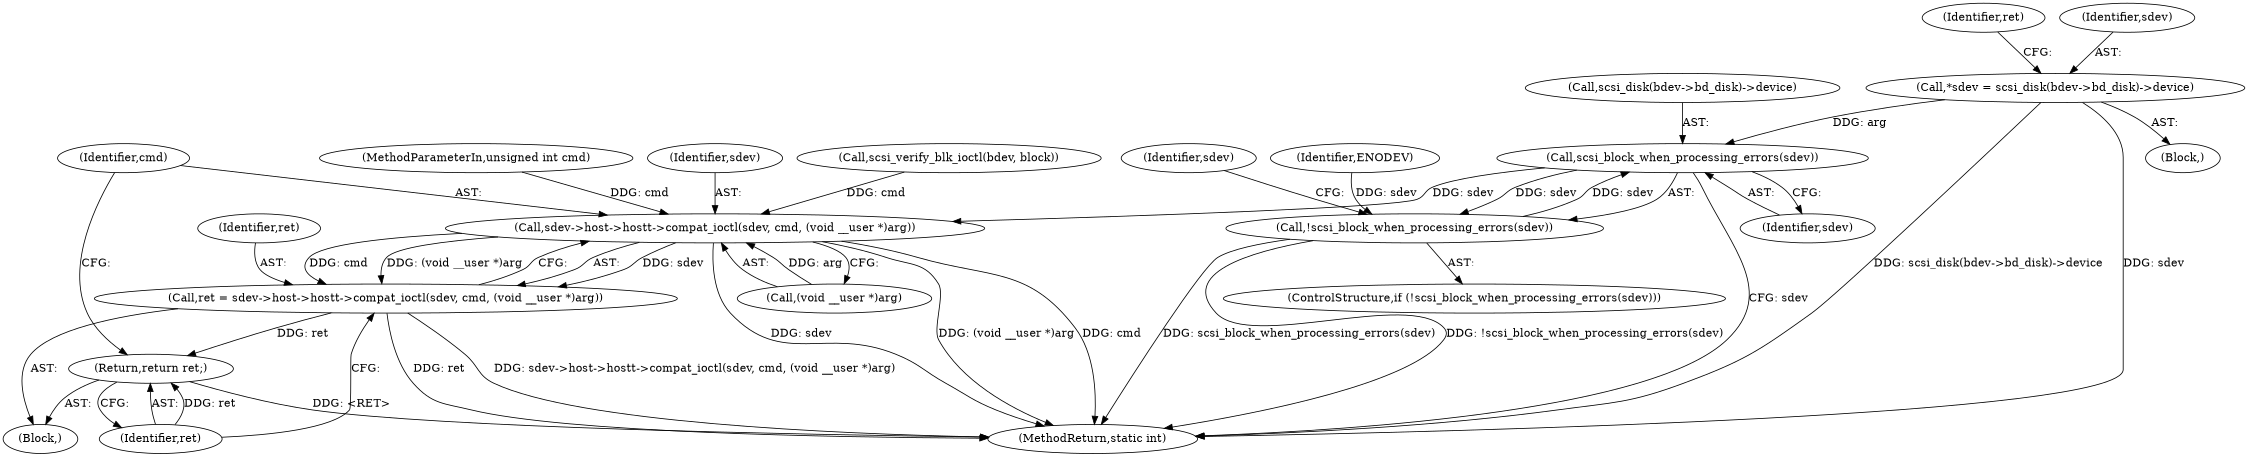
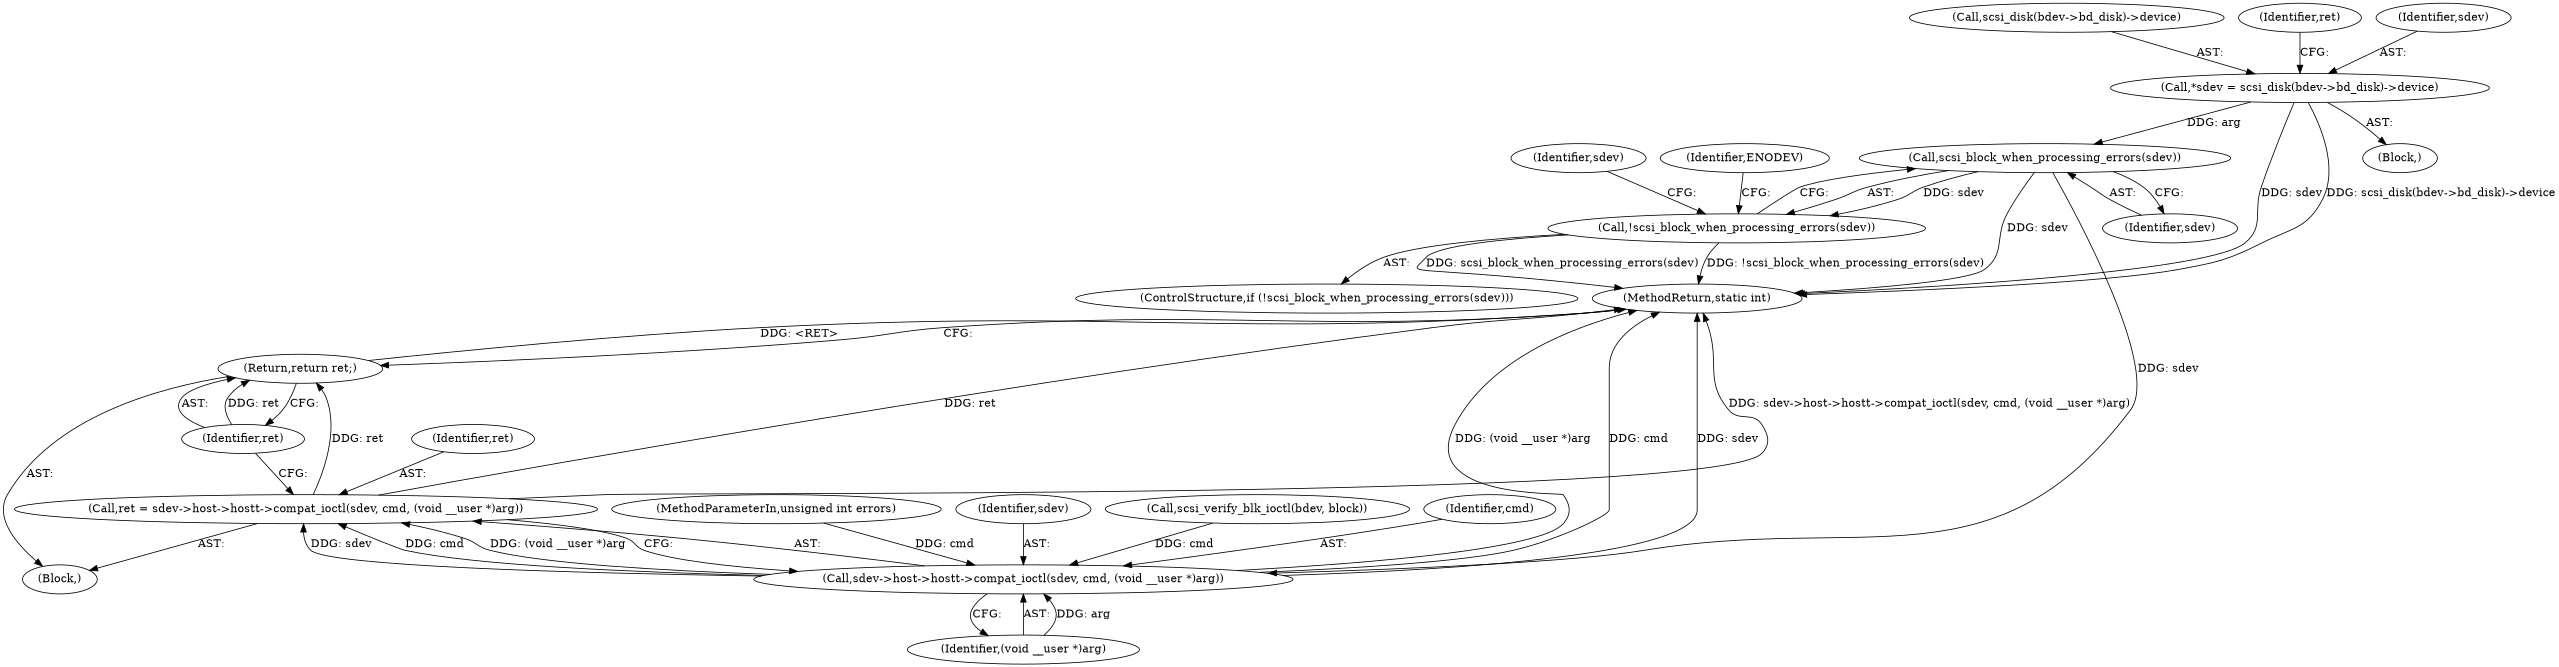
(1683, 119) -> (2179, 52)
(476, 158) -> (776, 509)
(1386, 193) -> (1758, 193)
(1623, 193) -> (1816, 193)
(81, 265) -> (945, 328)
(834, 299) -> (1023, 650)
(1779, 299) -> (2038, 228)
